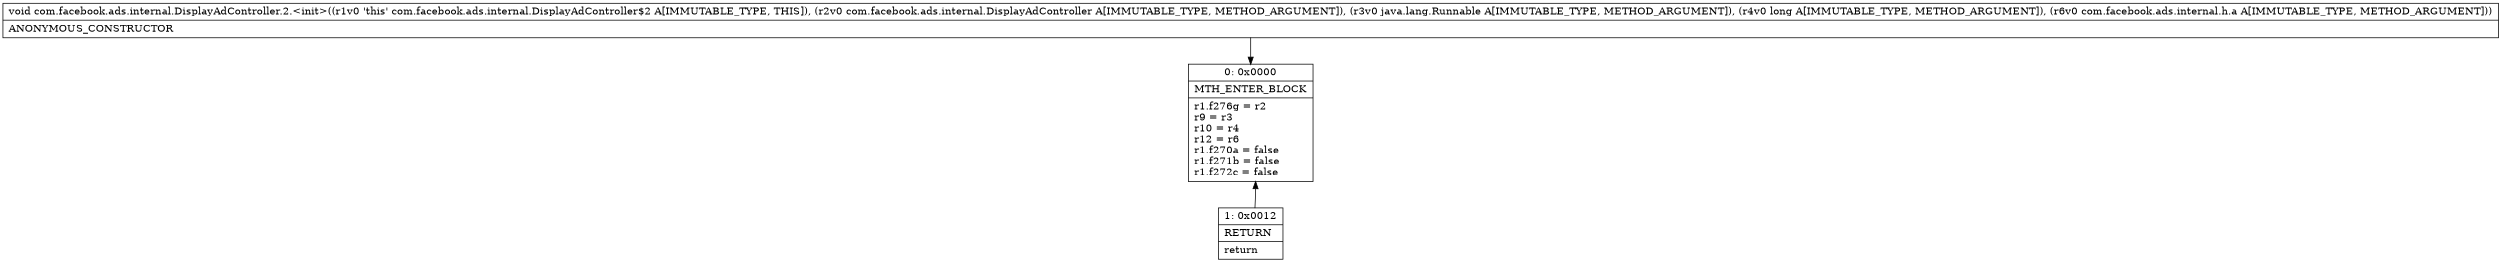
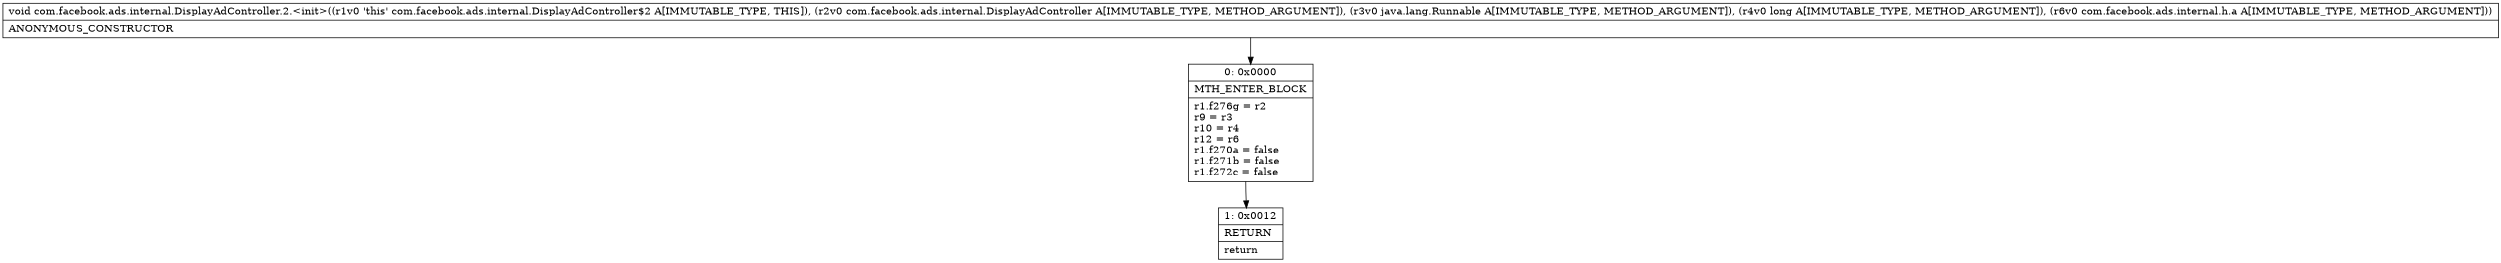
(1255, 199) -> (1246, 191)
